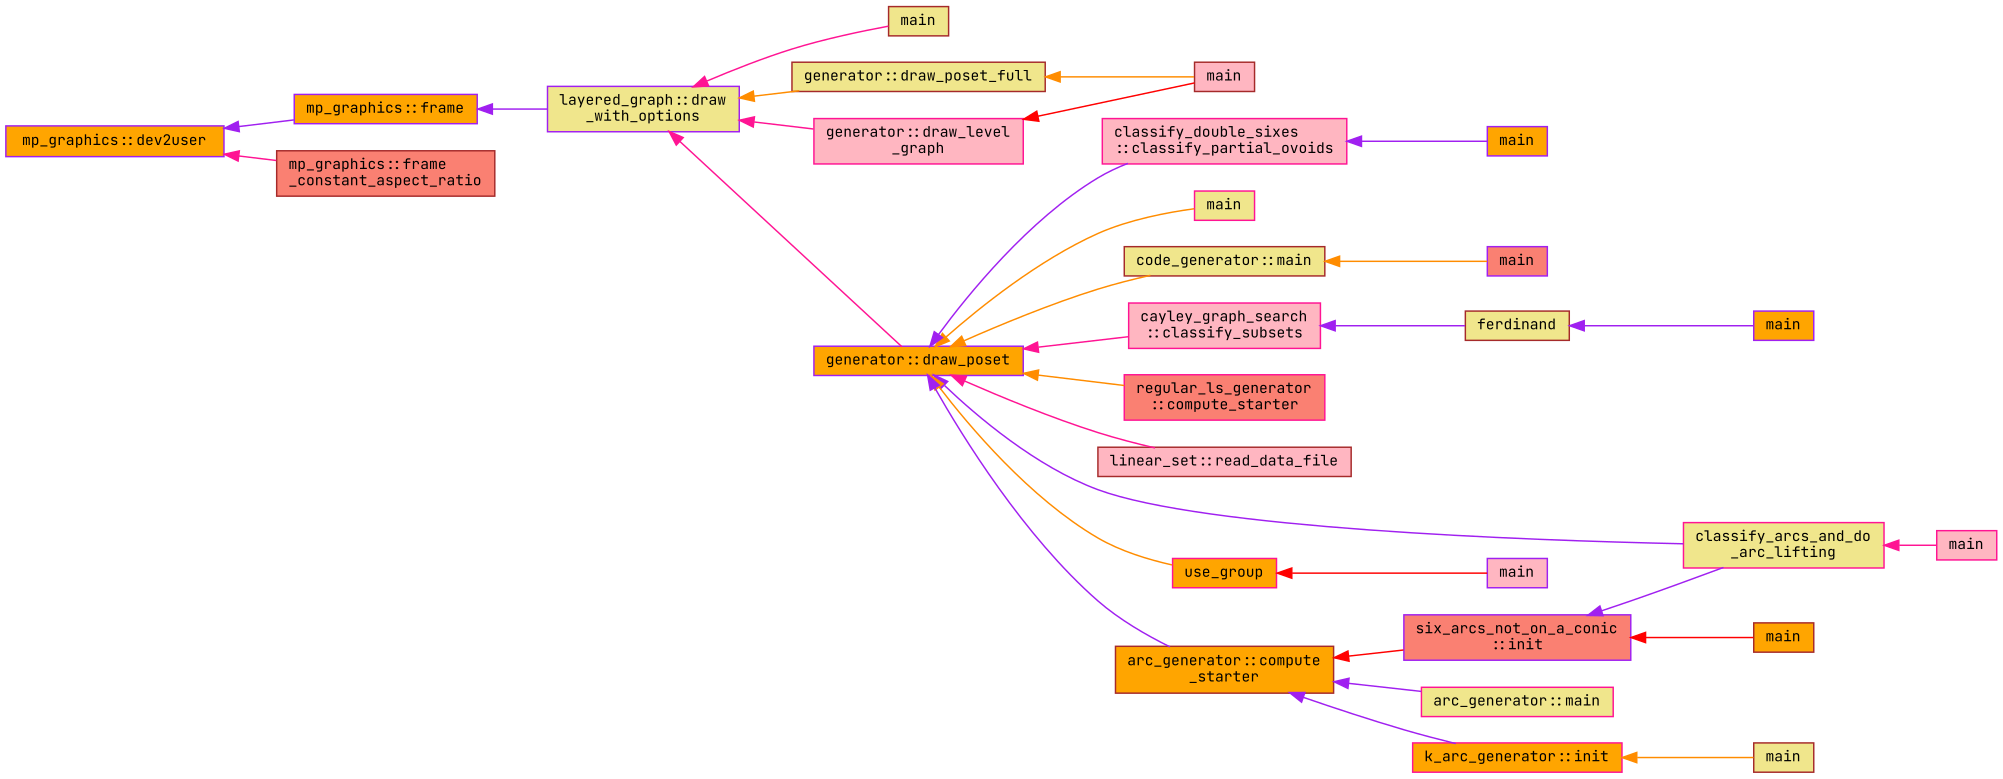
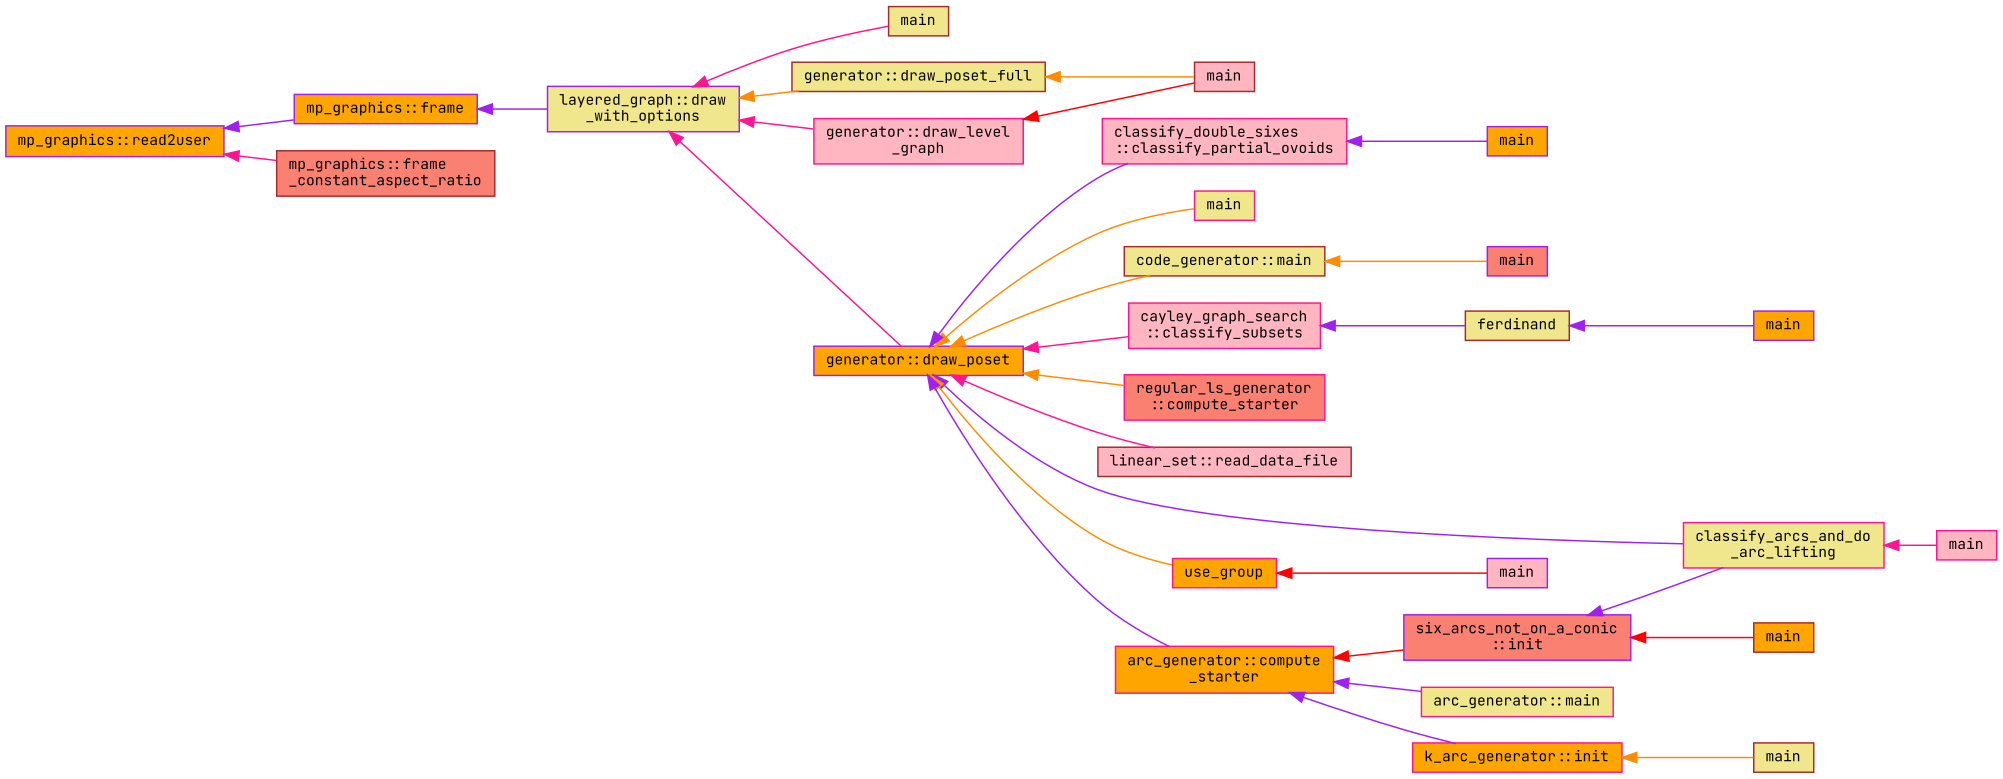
(115, 141) -> (115, 141)
(1225, 670) -> (1225, 670)
